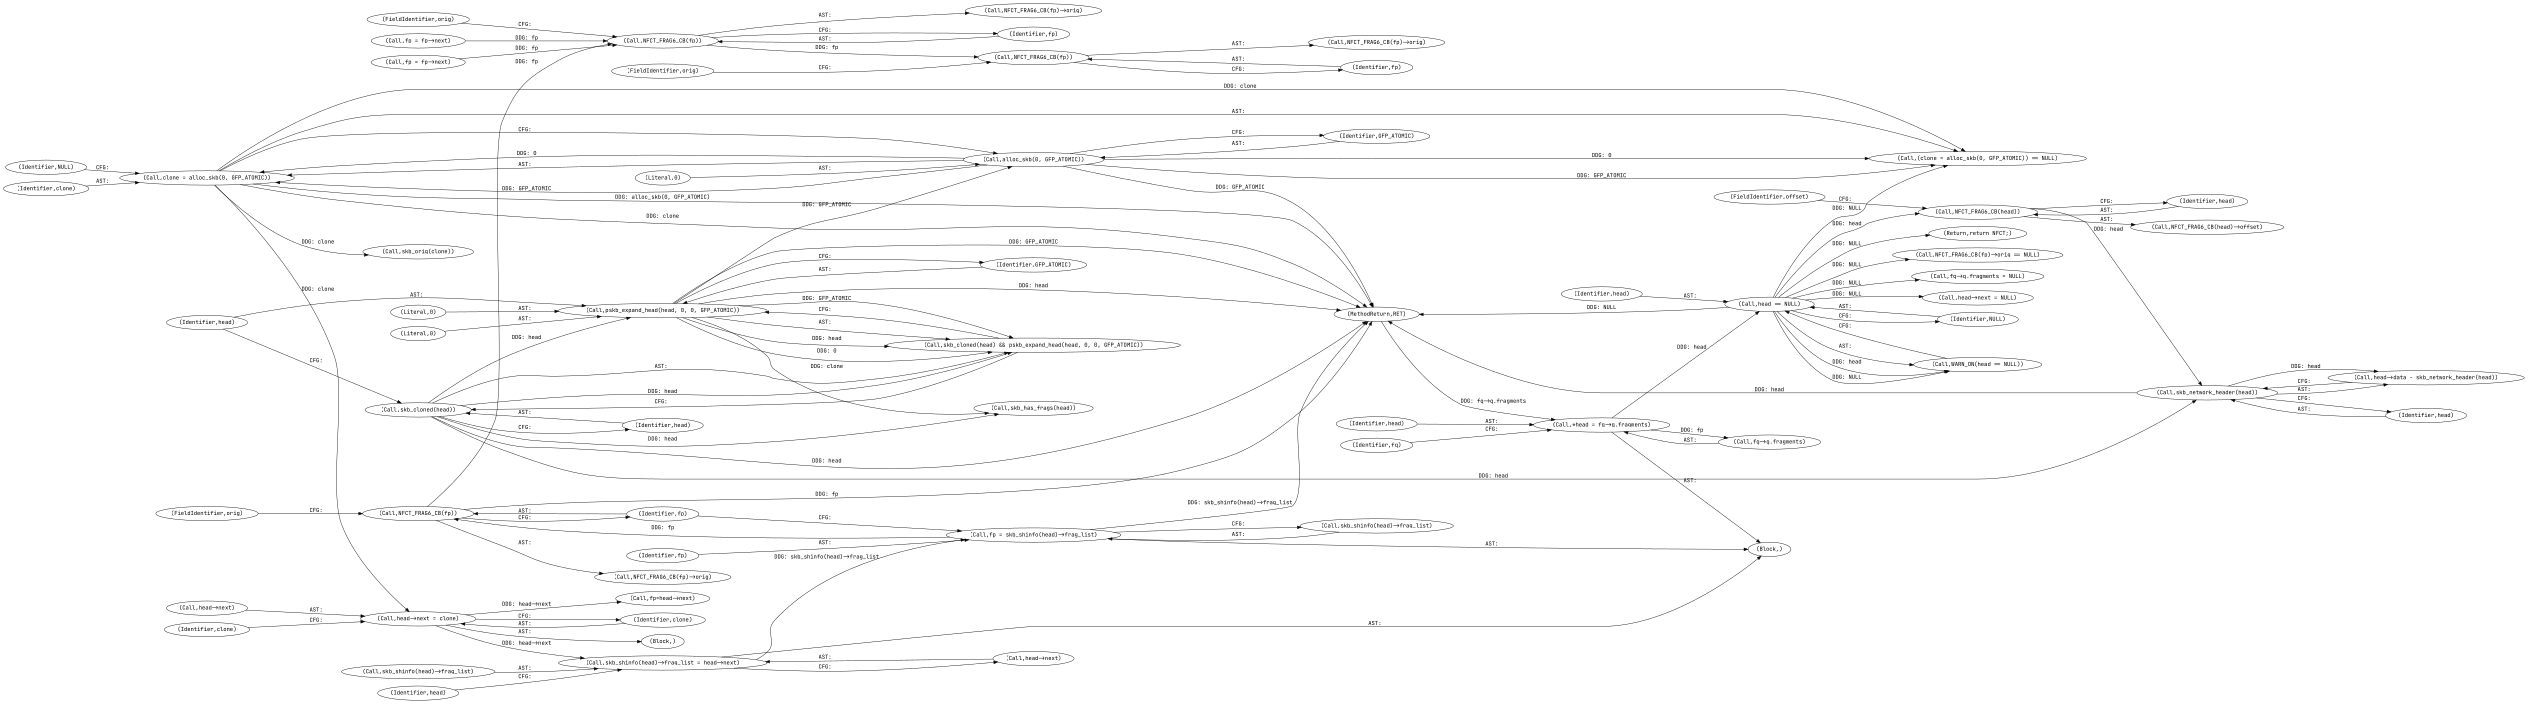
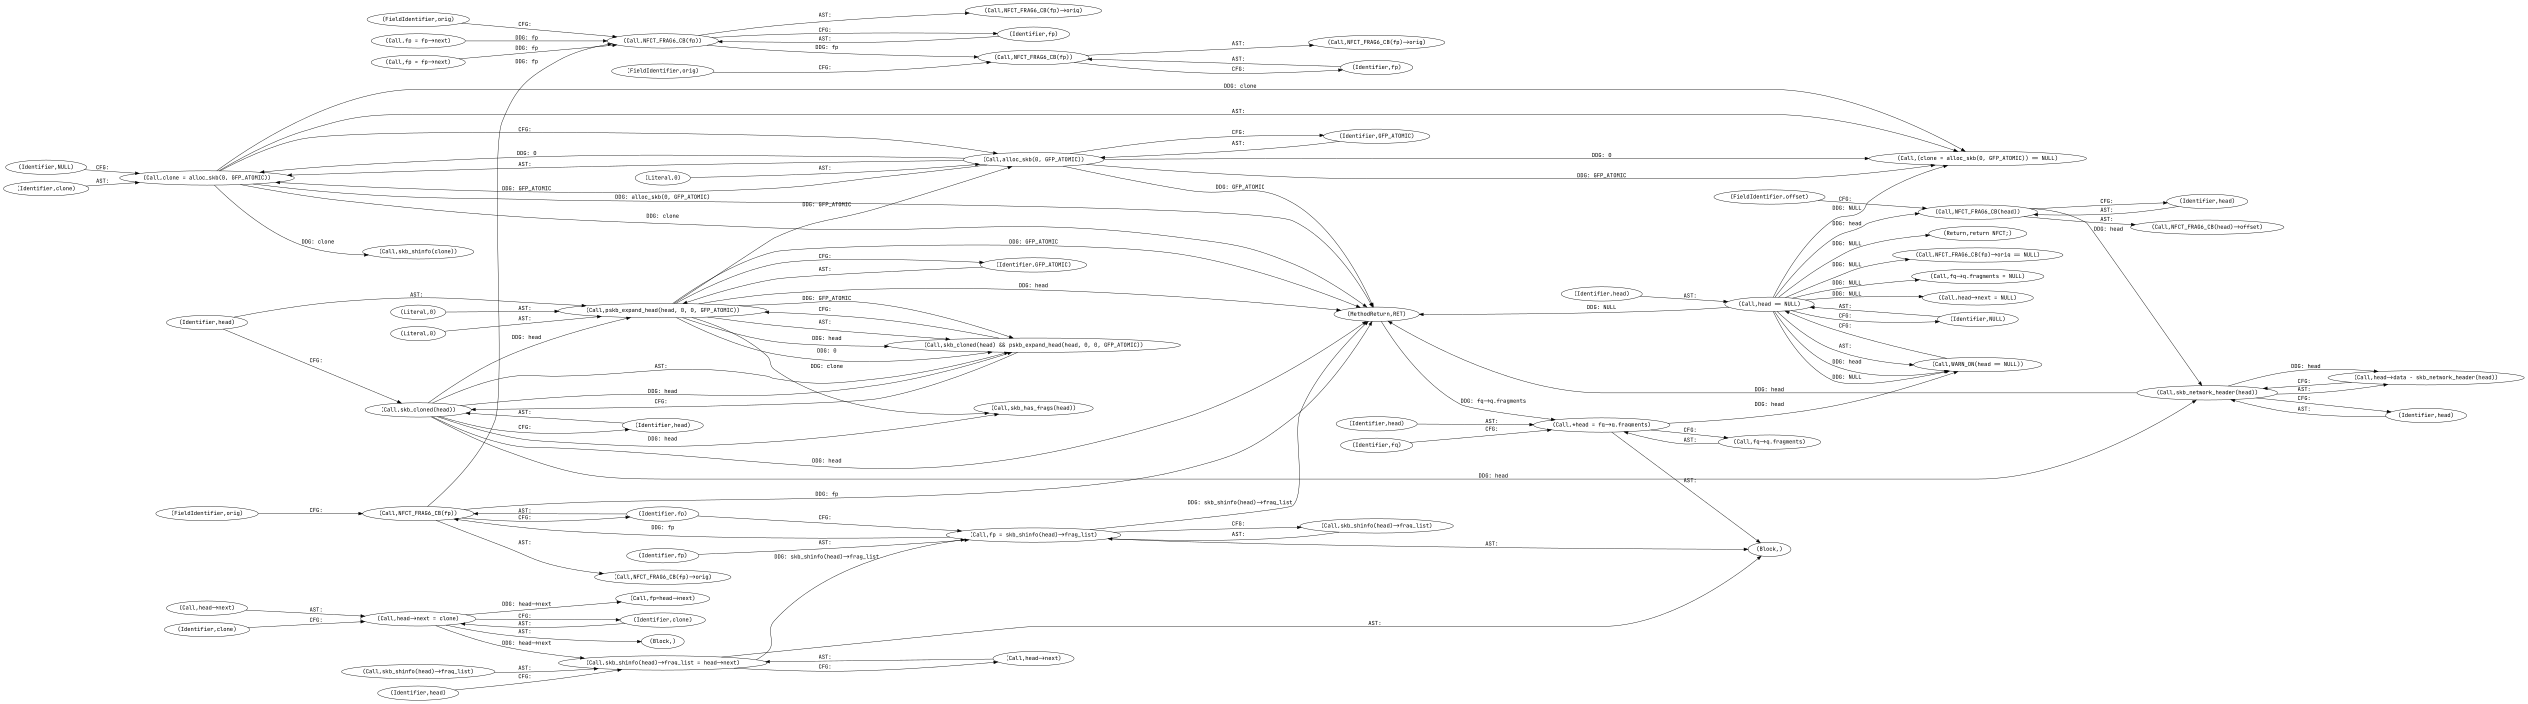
(418, 252) -> (418, 252)
(1684, 366) -> (1813, 410)
(339, 389) -> none
(1692, 430) -> (1692, 430)
